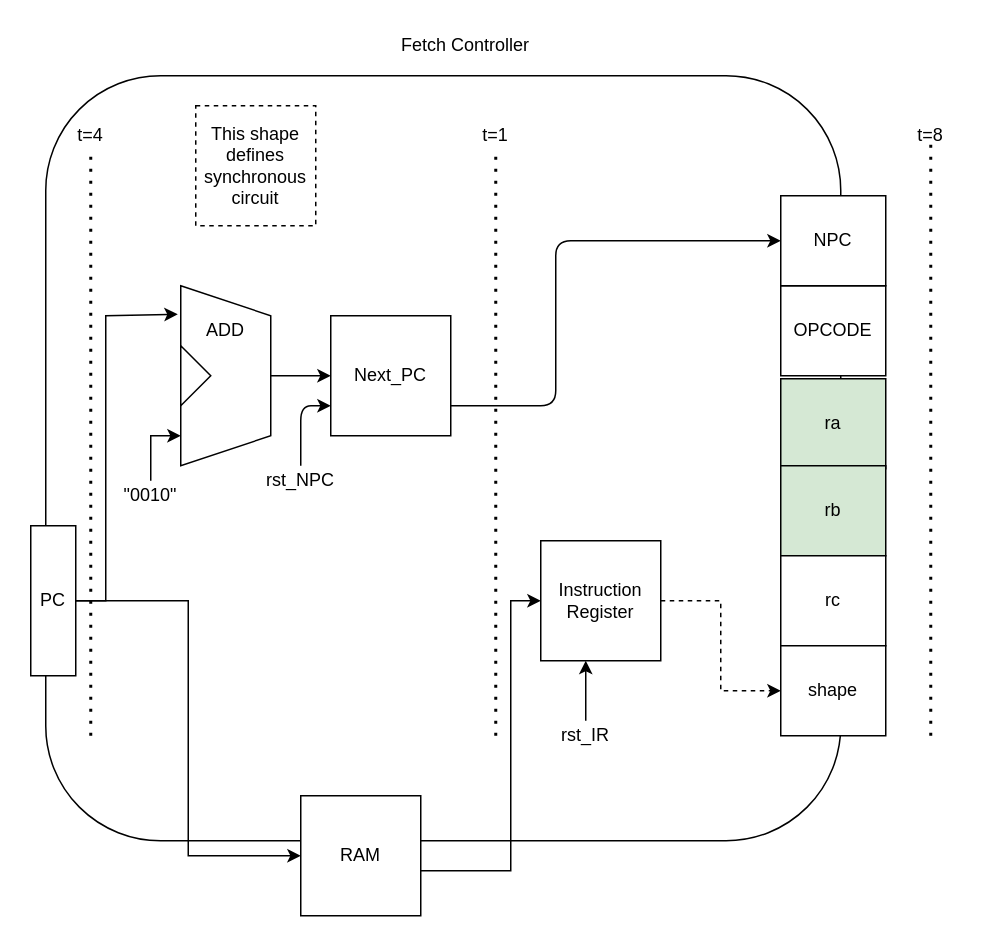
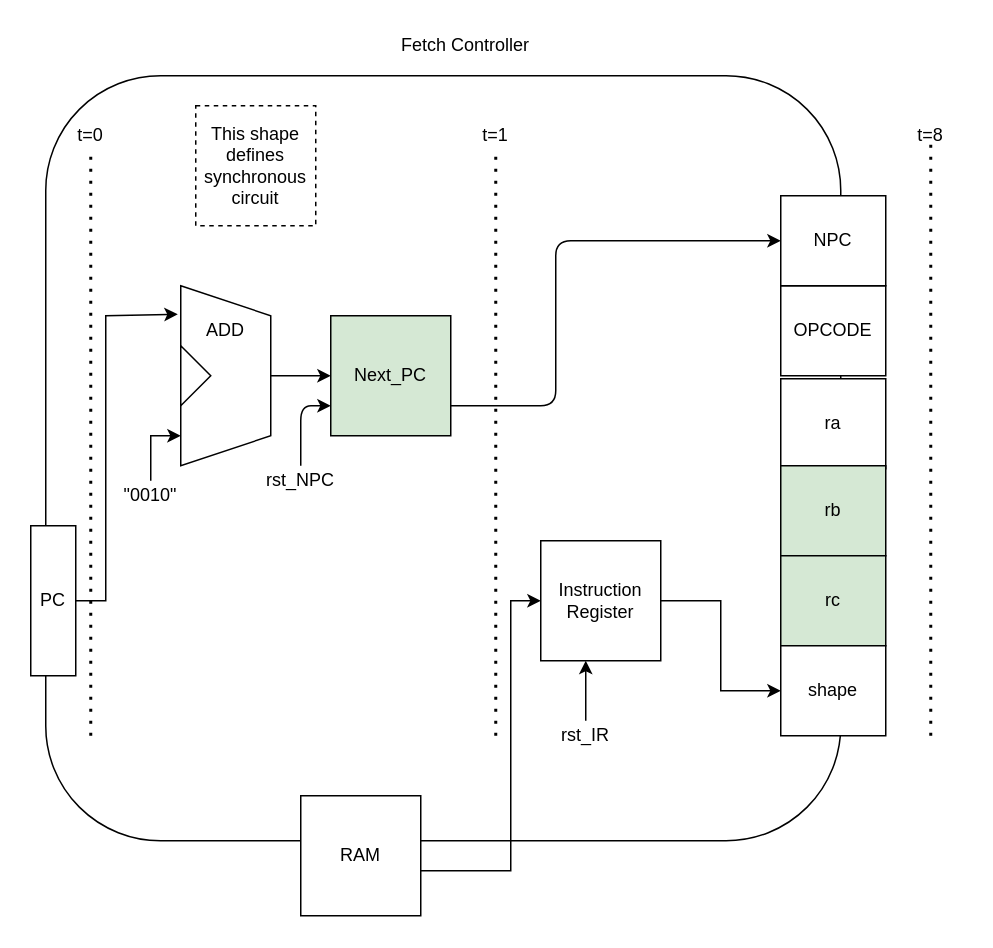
(91, 136) -> (91, 136)
(391, 376) -> (391, 376)
(833, 424) -> (833, 424)
(833, 601) -> (833, 601)
(721, 641) -> (721, 641)
(188, 738) -> none
